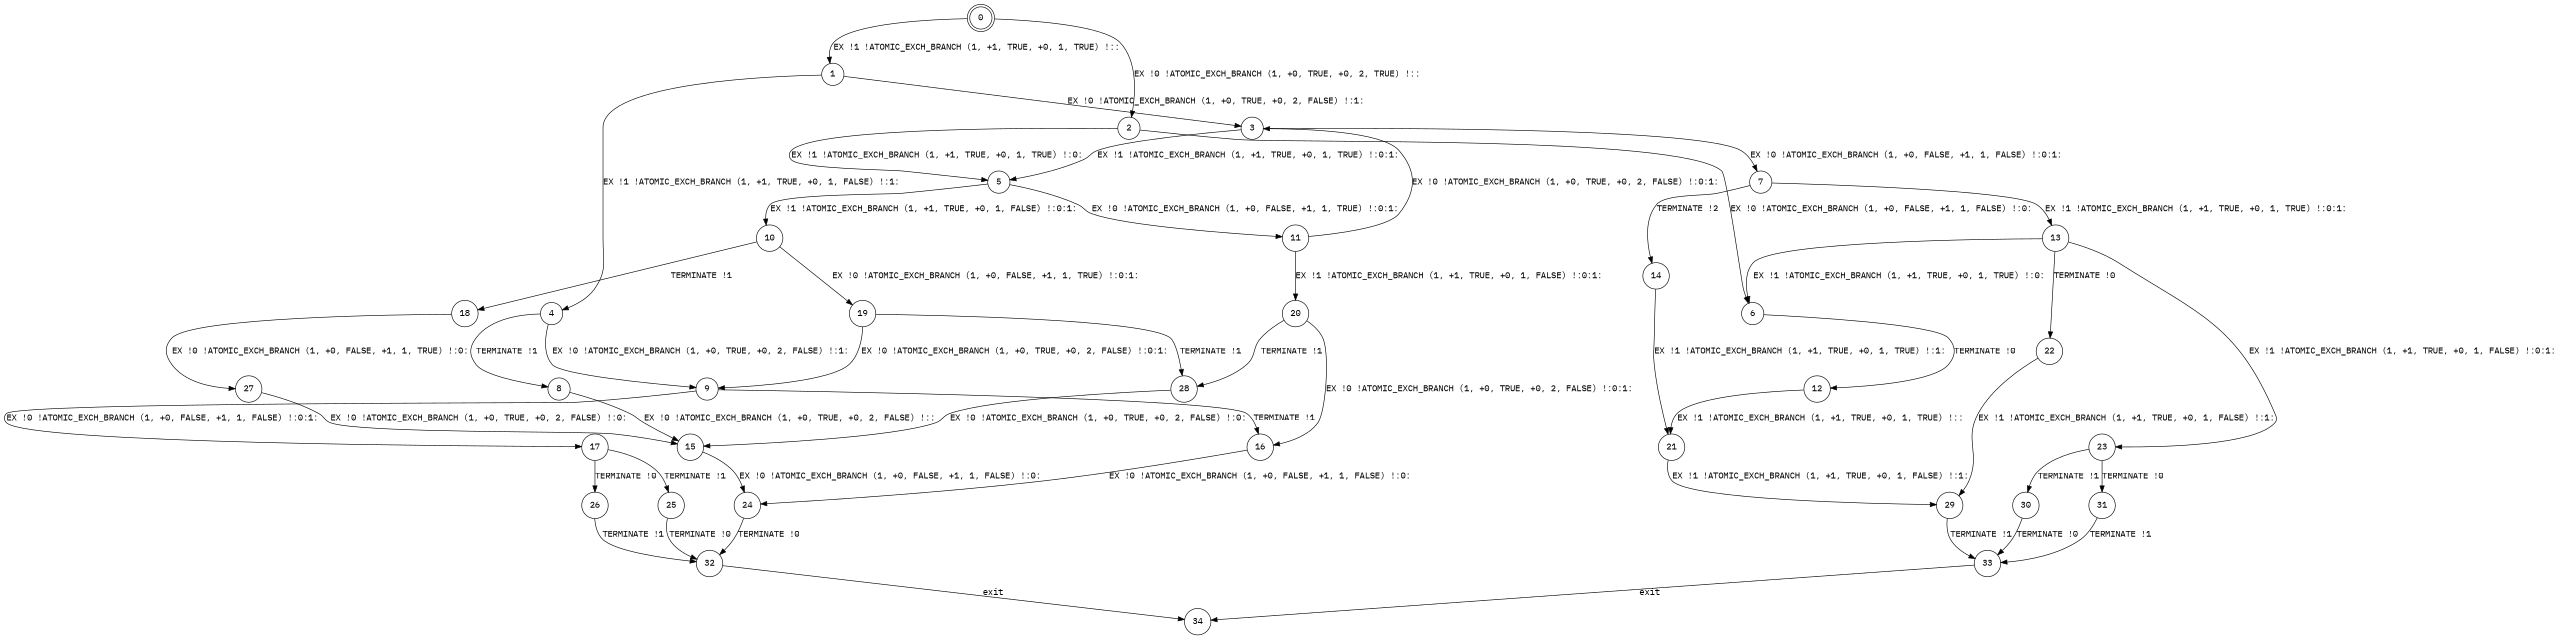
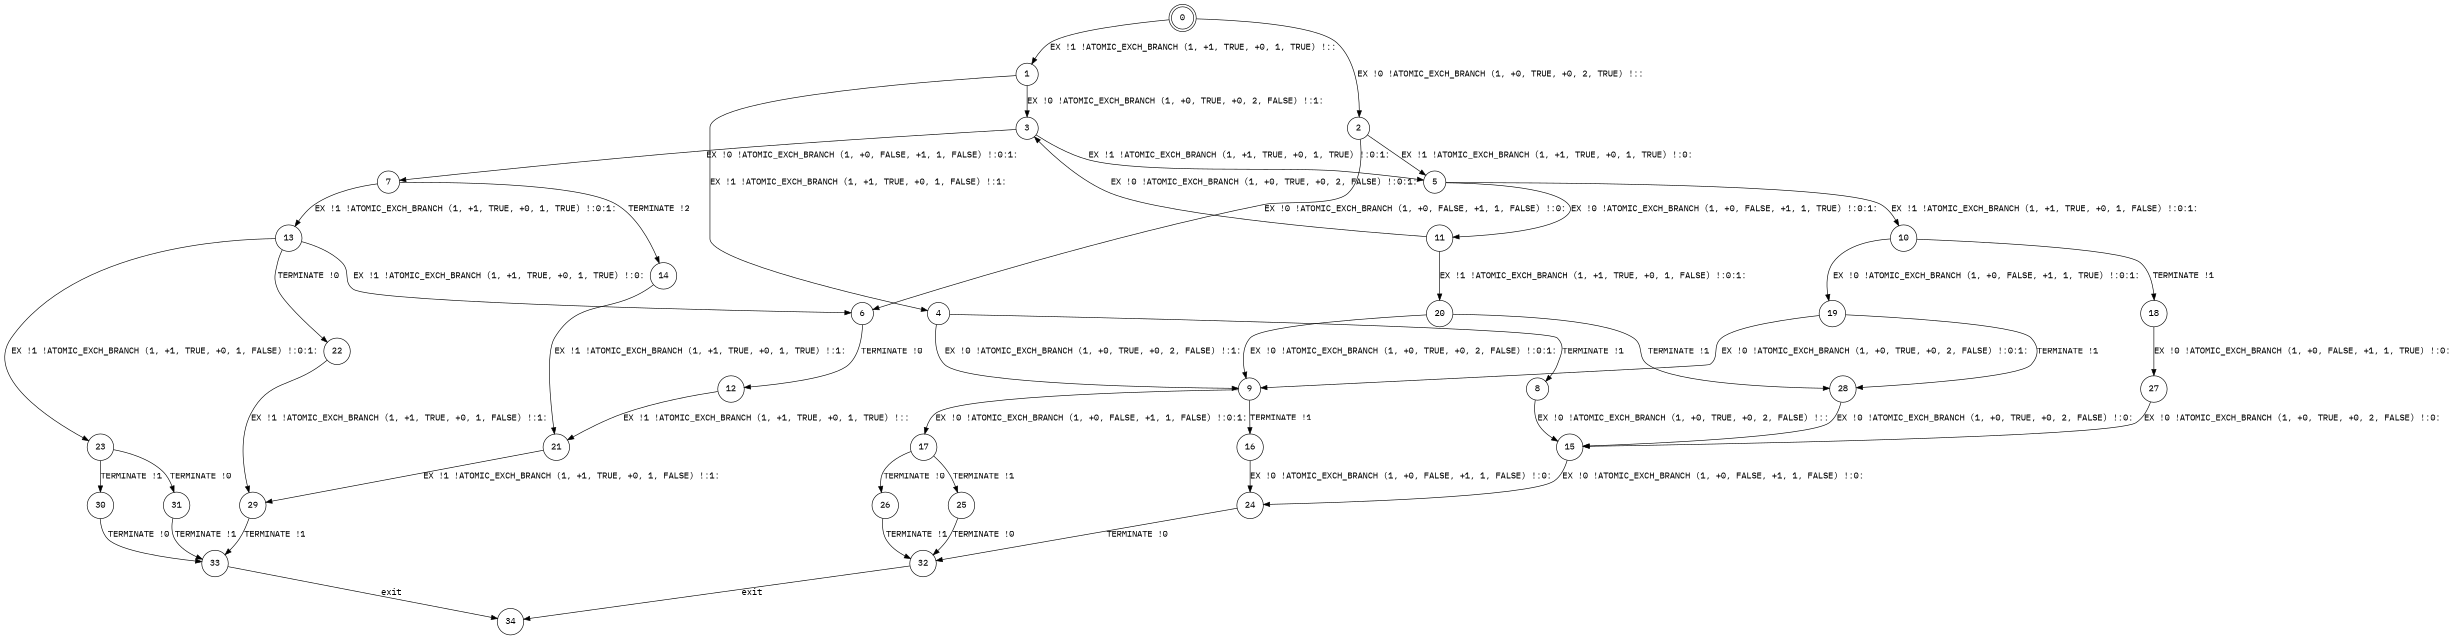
(1325, 391) -> (1346, 321)
